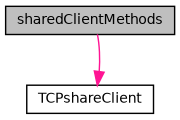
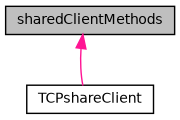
(99, 53) -> (81, 67)
